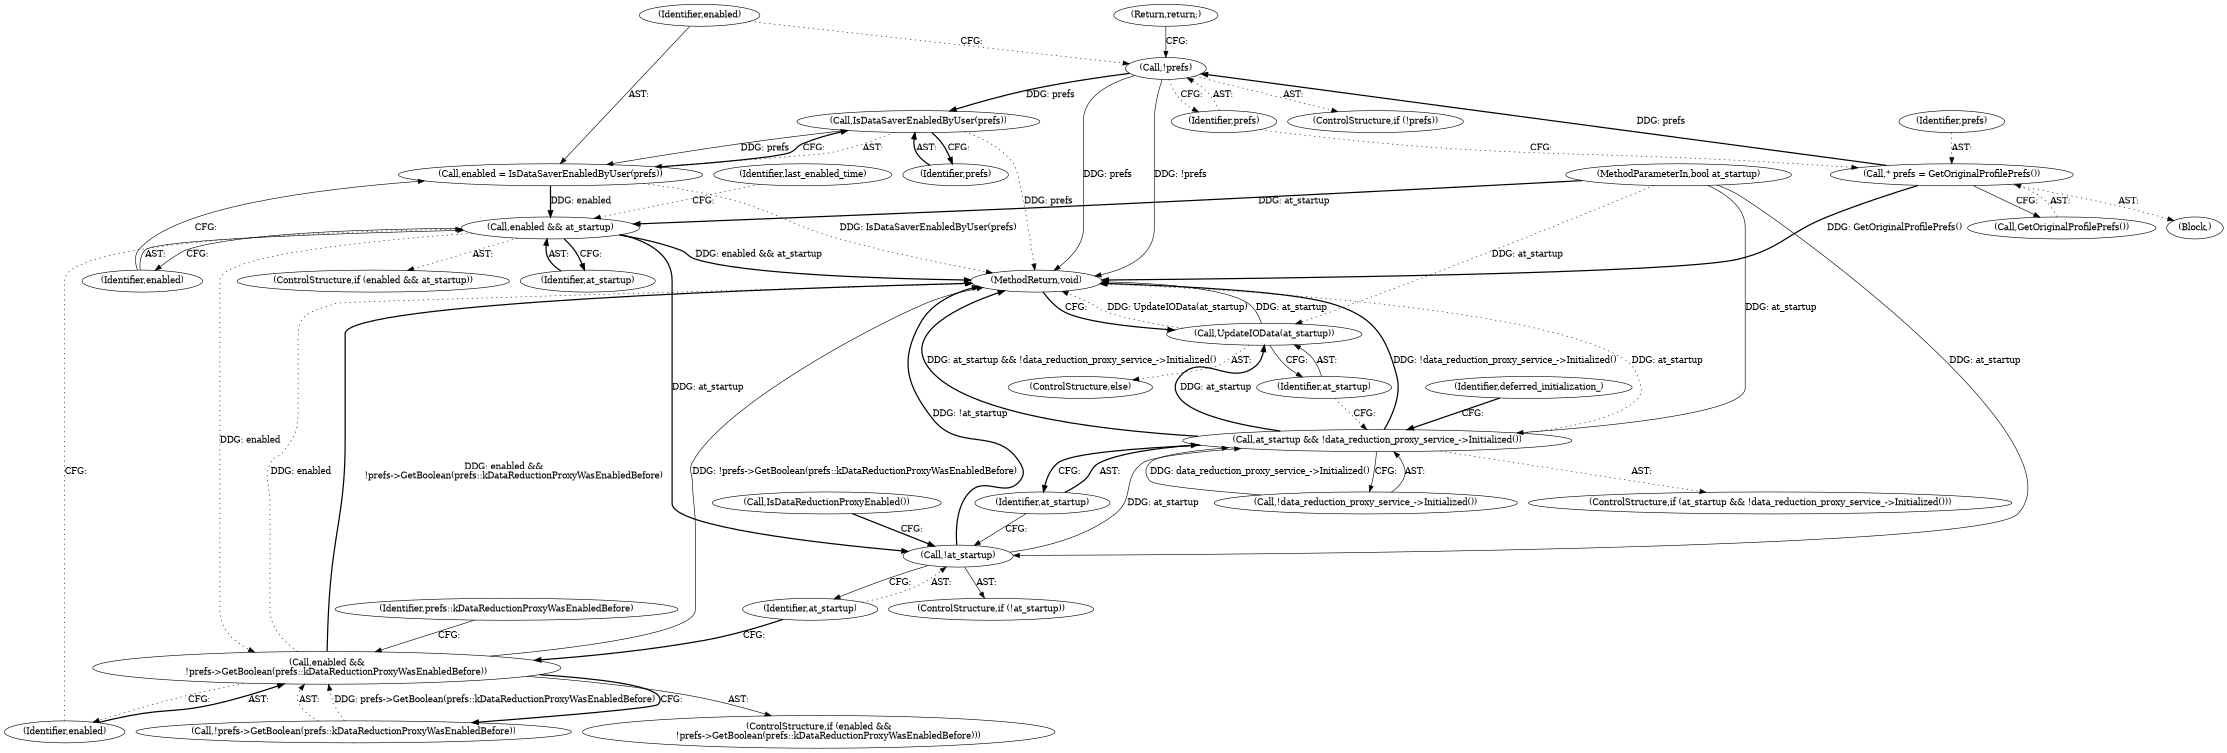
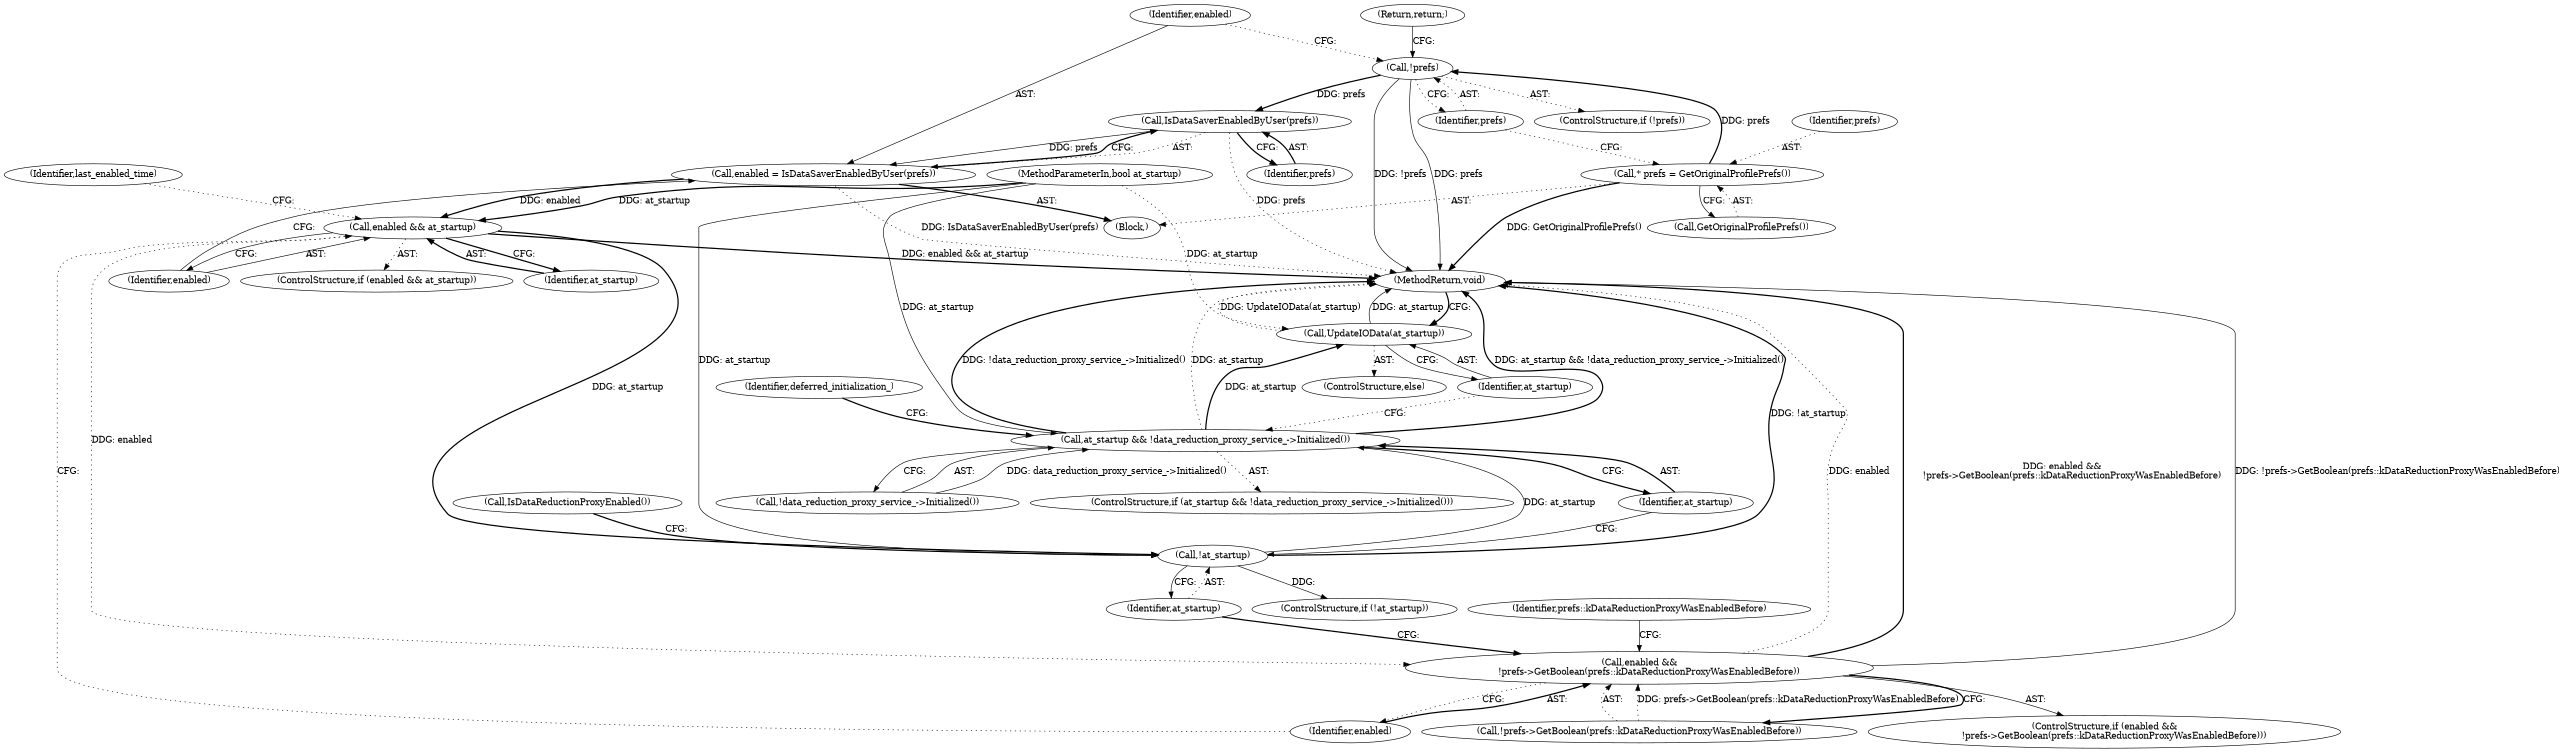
none -> (1002, 199)
(988, 583) -> (1305, 583)
